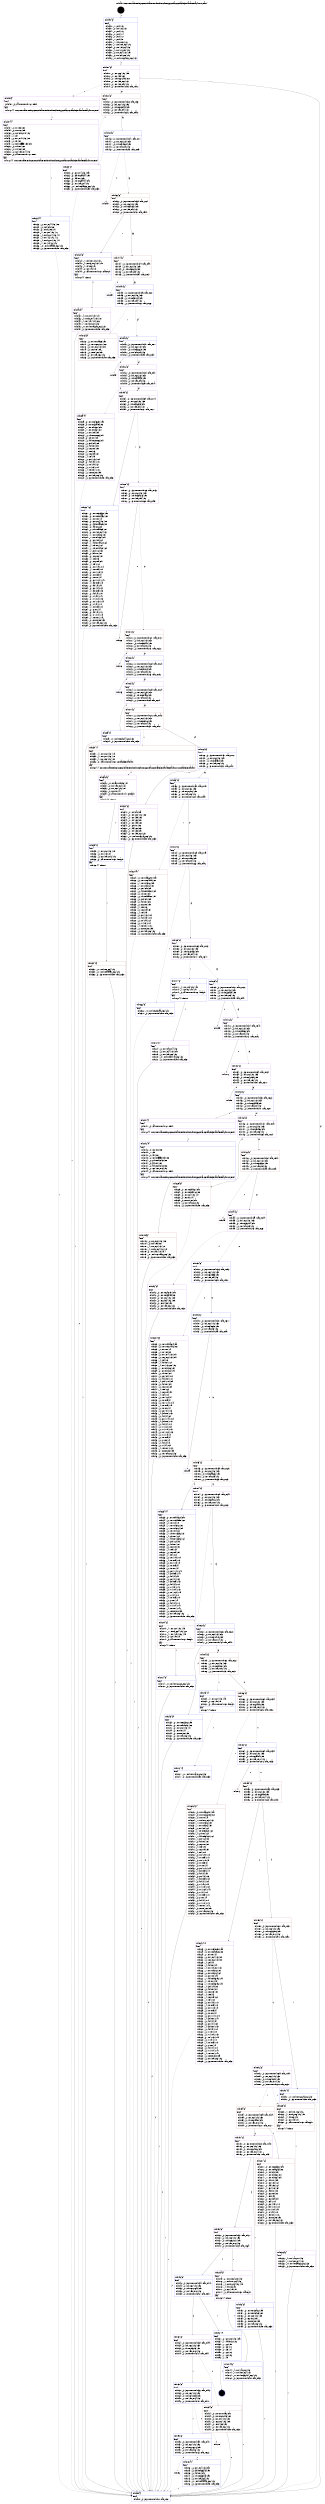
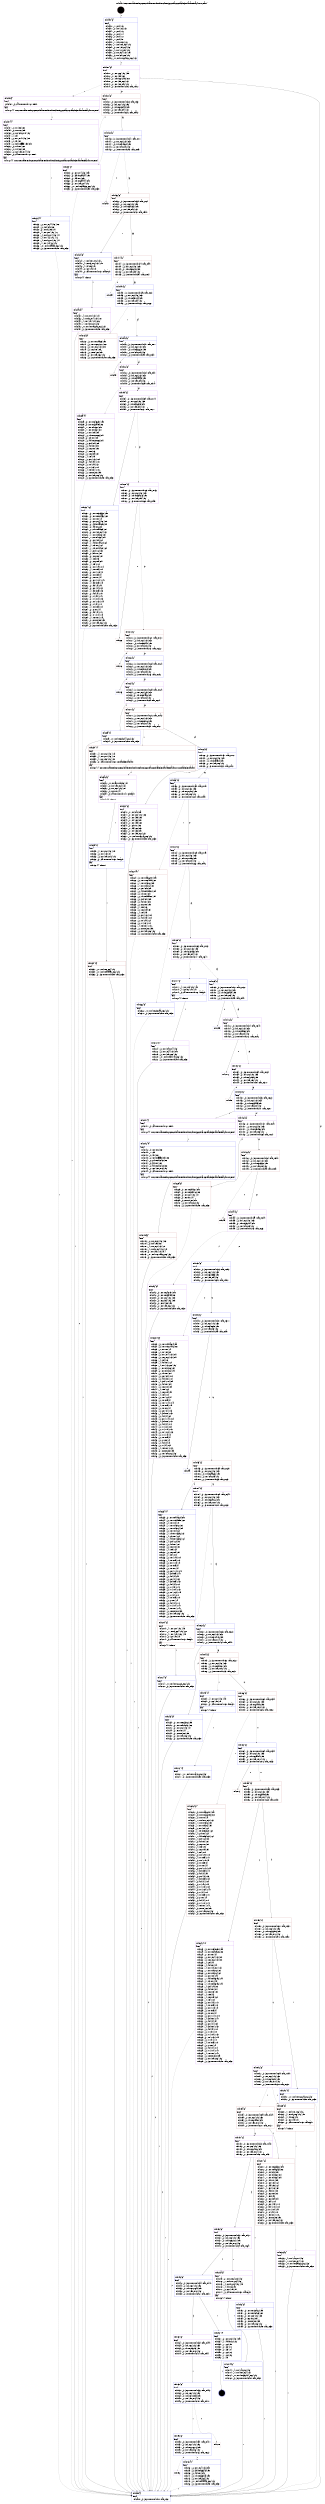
(222, 2419) -> none
